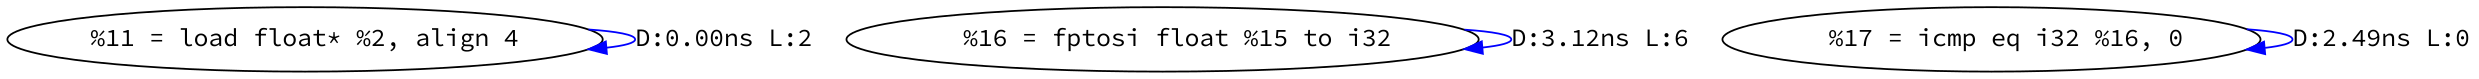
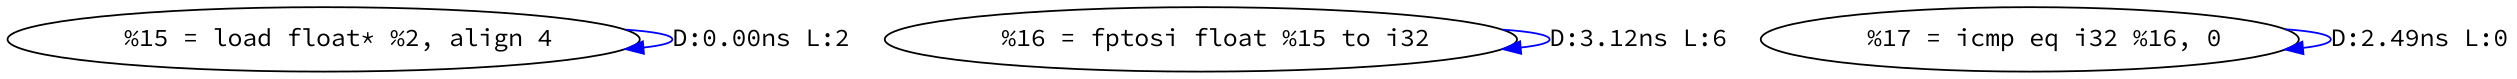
(305, 39) -> (324, 39)
